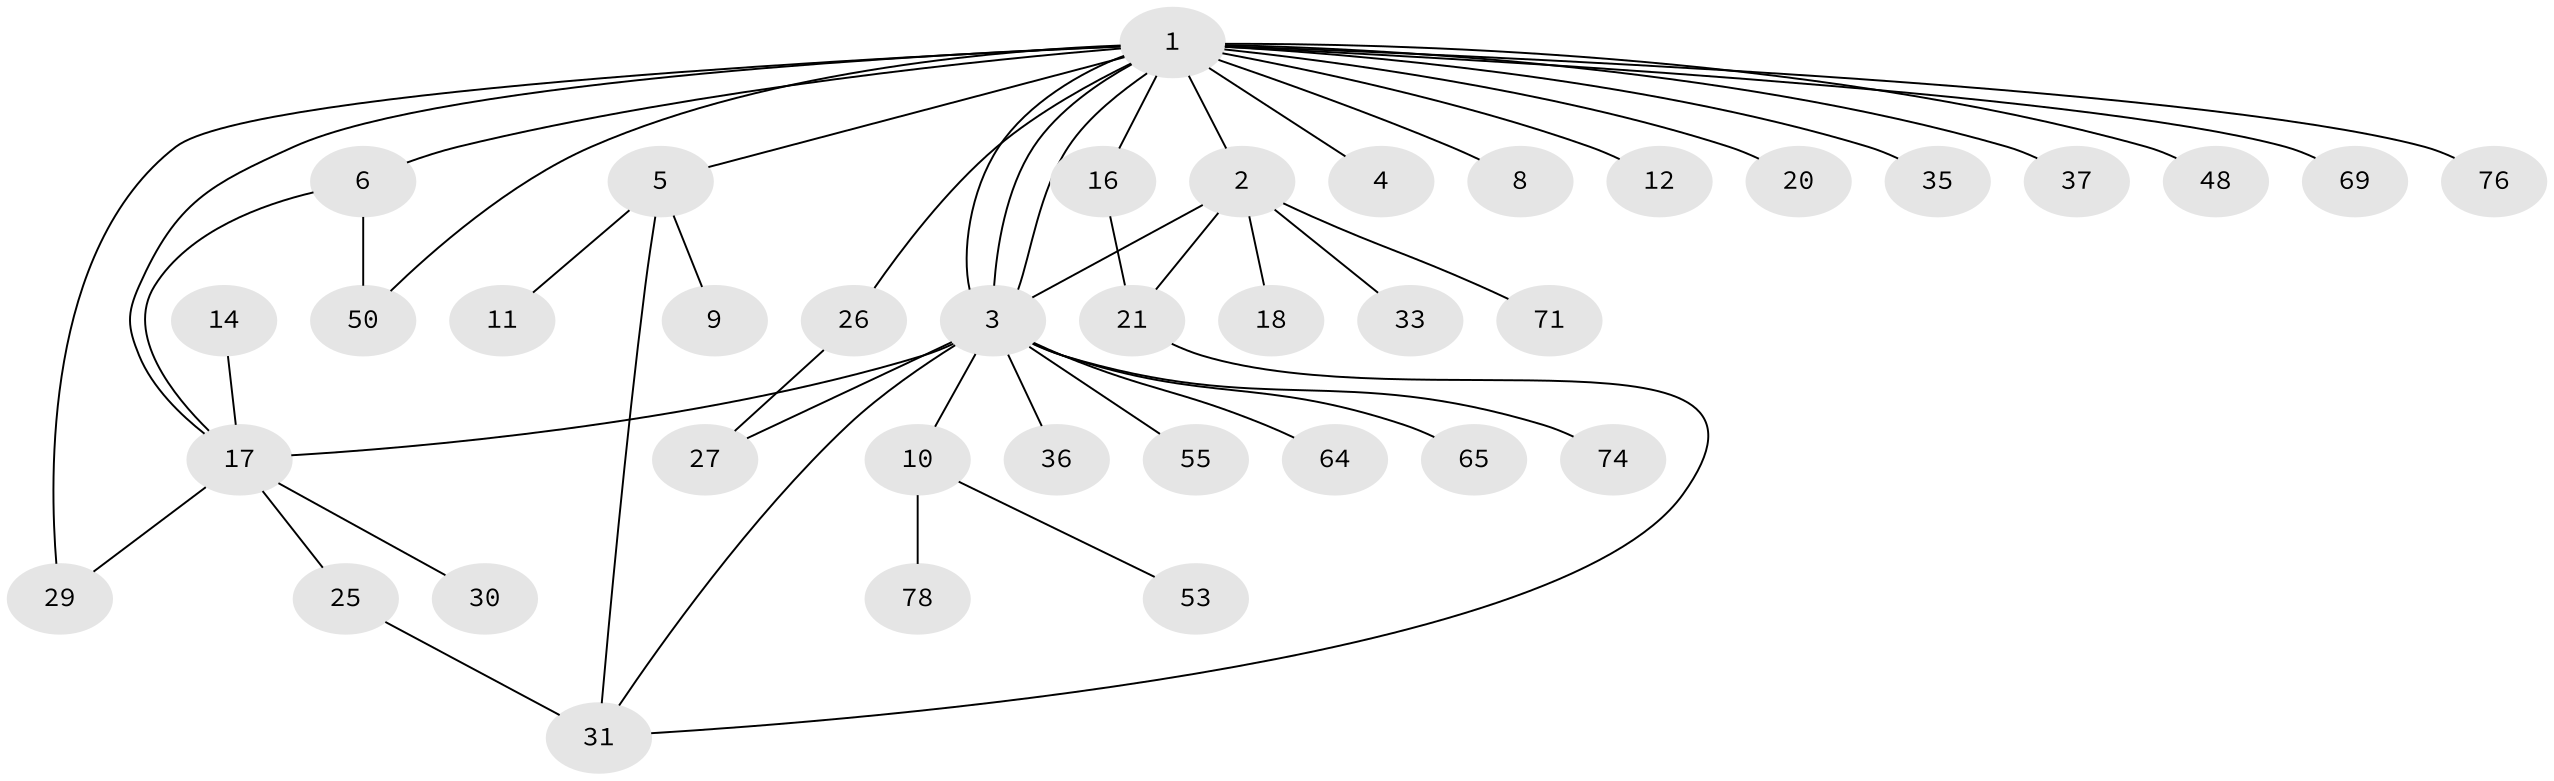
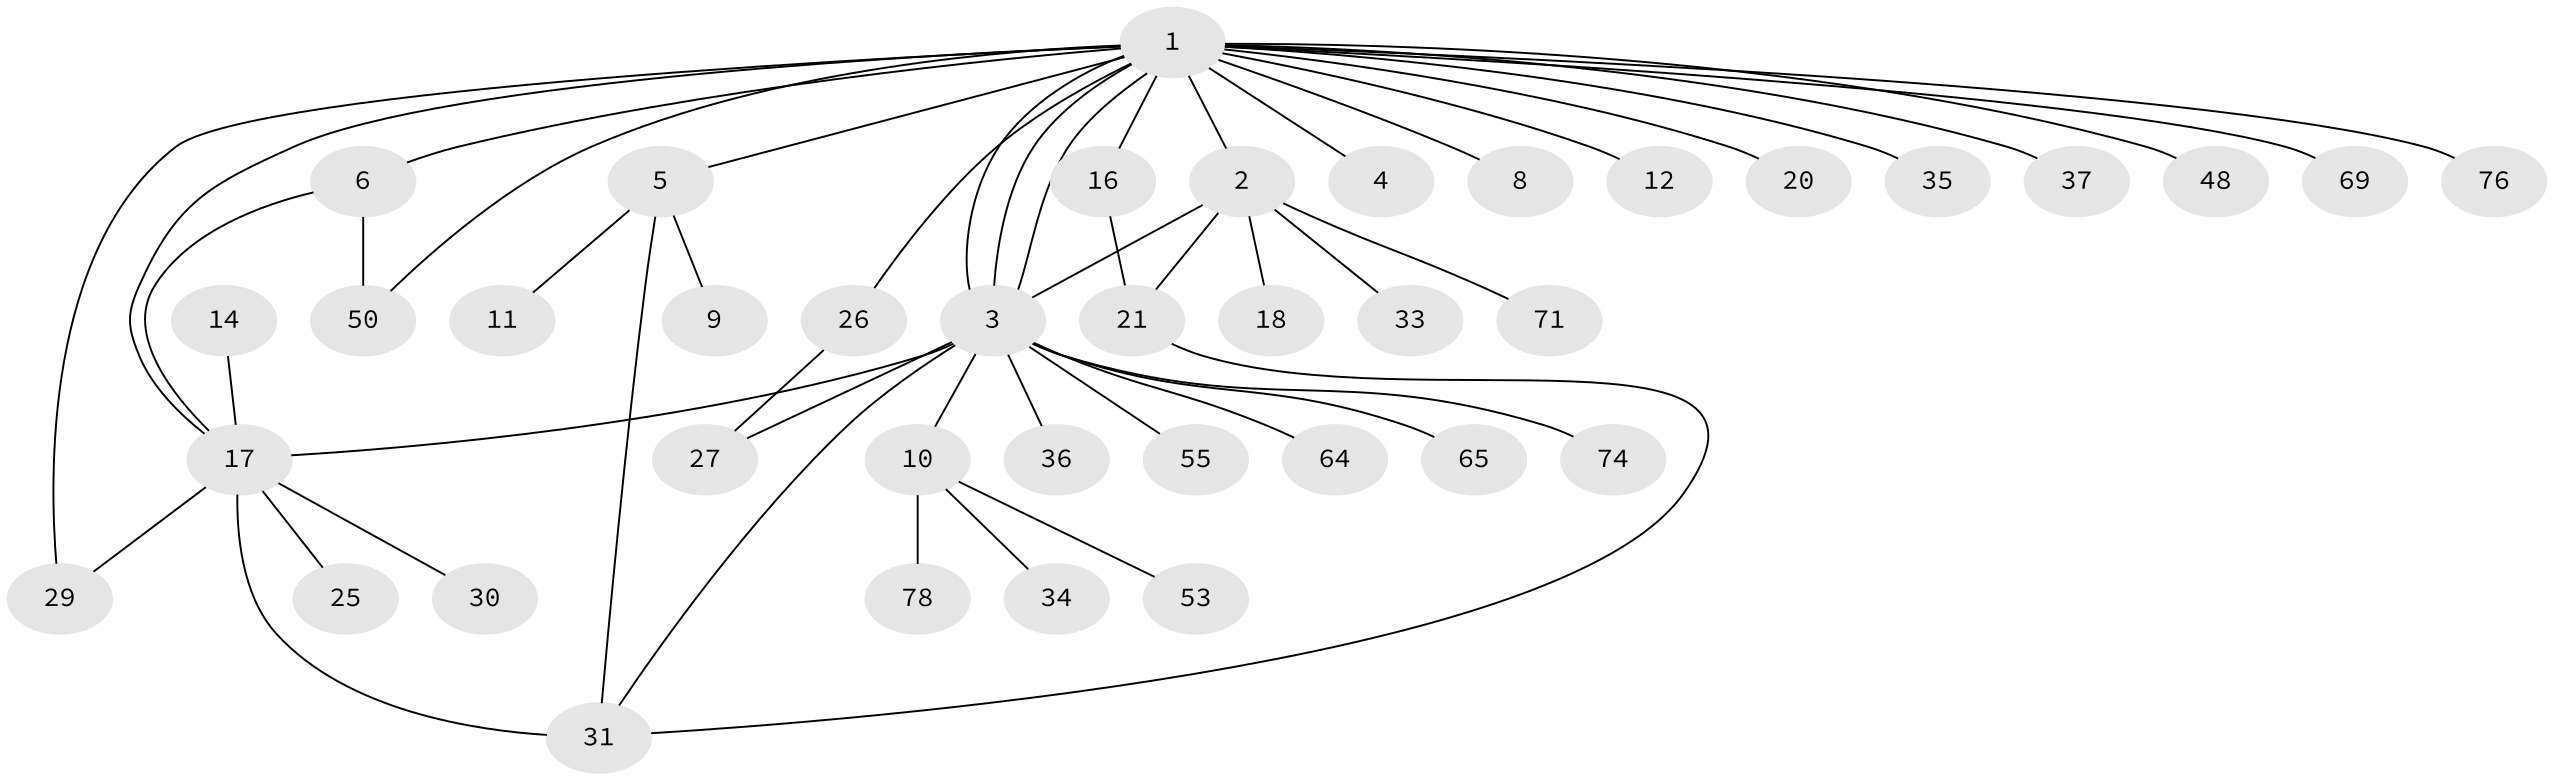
none -> (1057, 599)
(472, 669) -> (334, 679)
